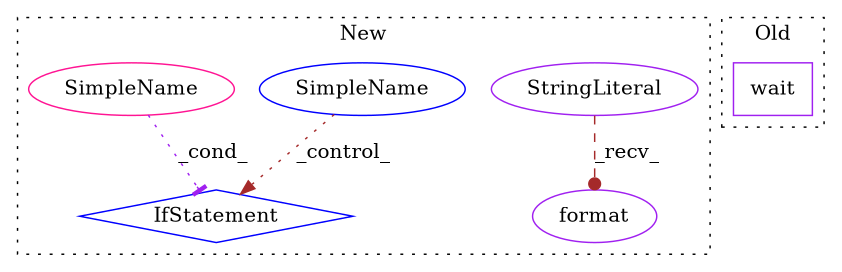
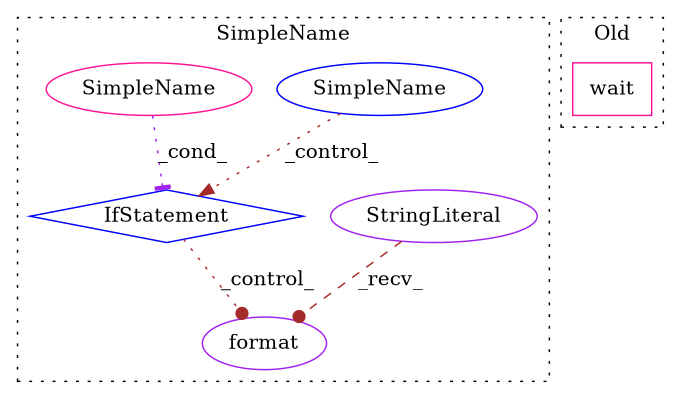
(364, 34) -> (283, 34)
(773, 89) -> (612, 89)
none -> (211, 274)
